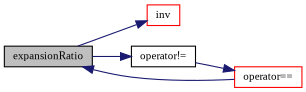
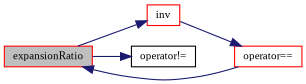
(48, 56) -> (48, 56)
(210, 66) -> (206, 32)
